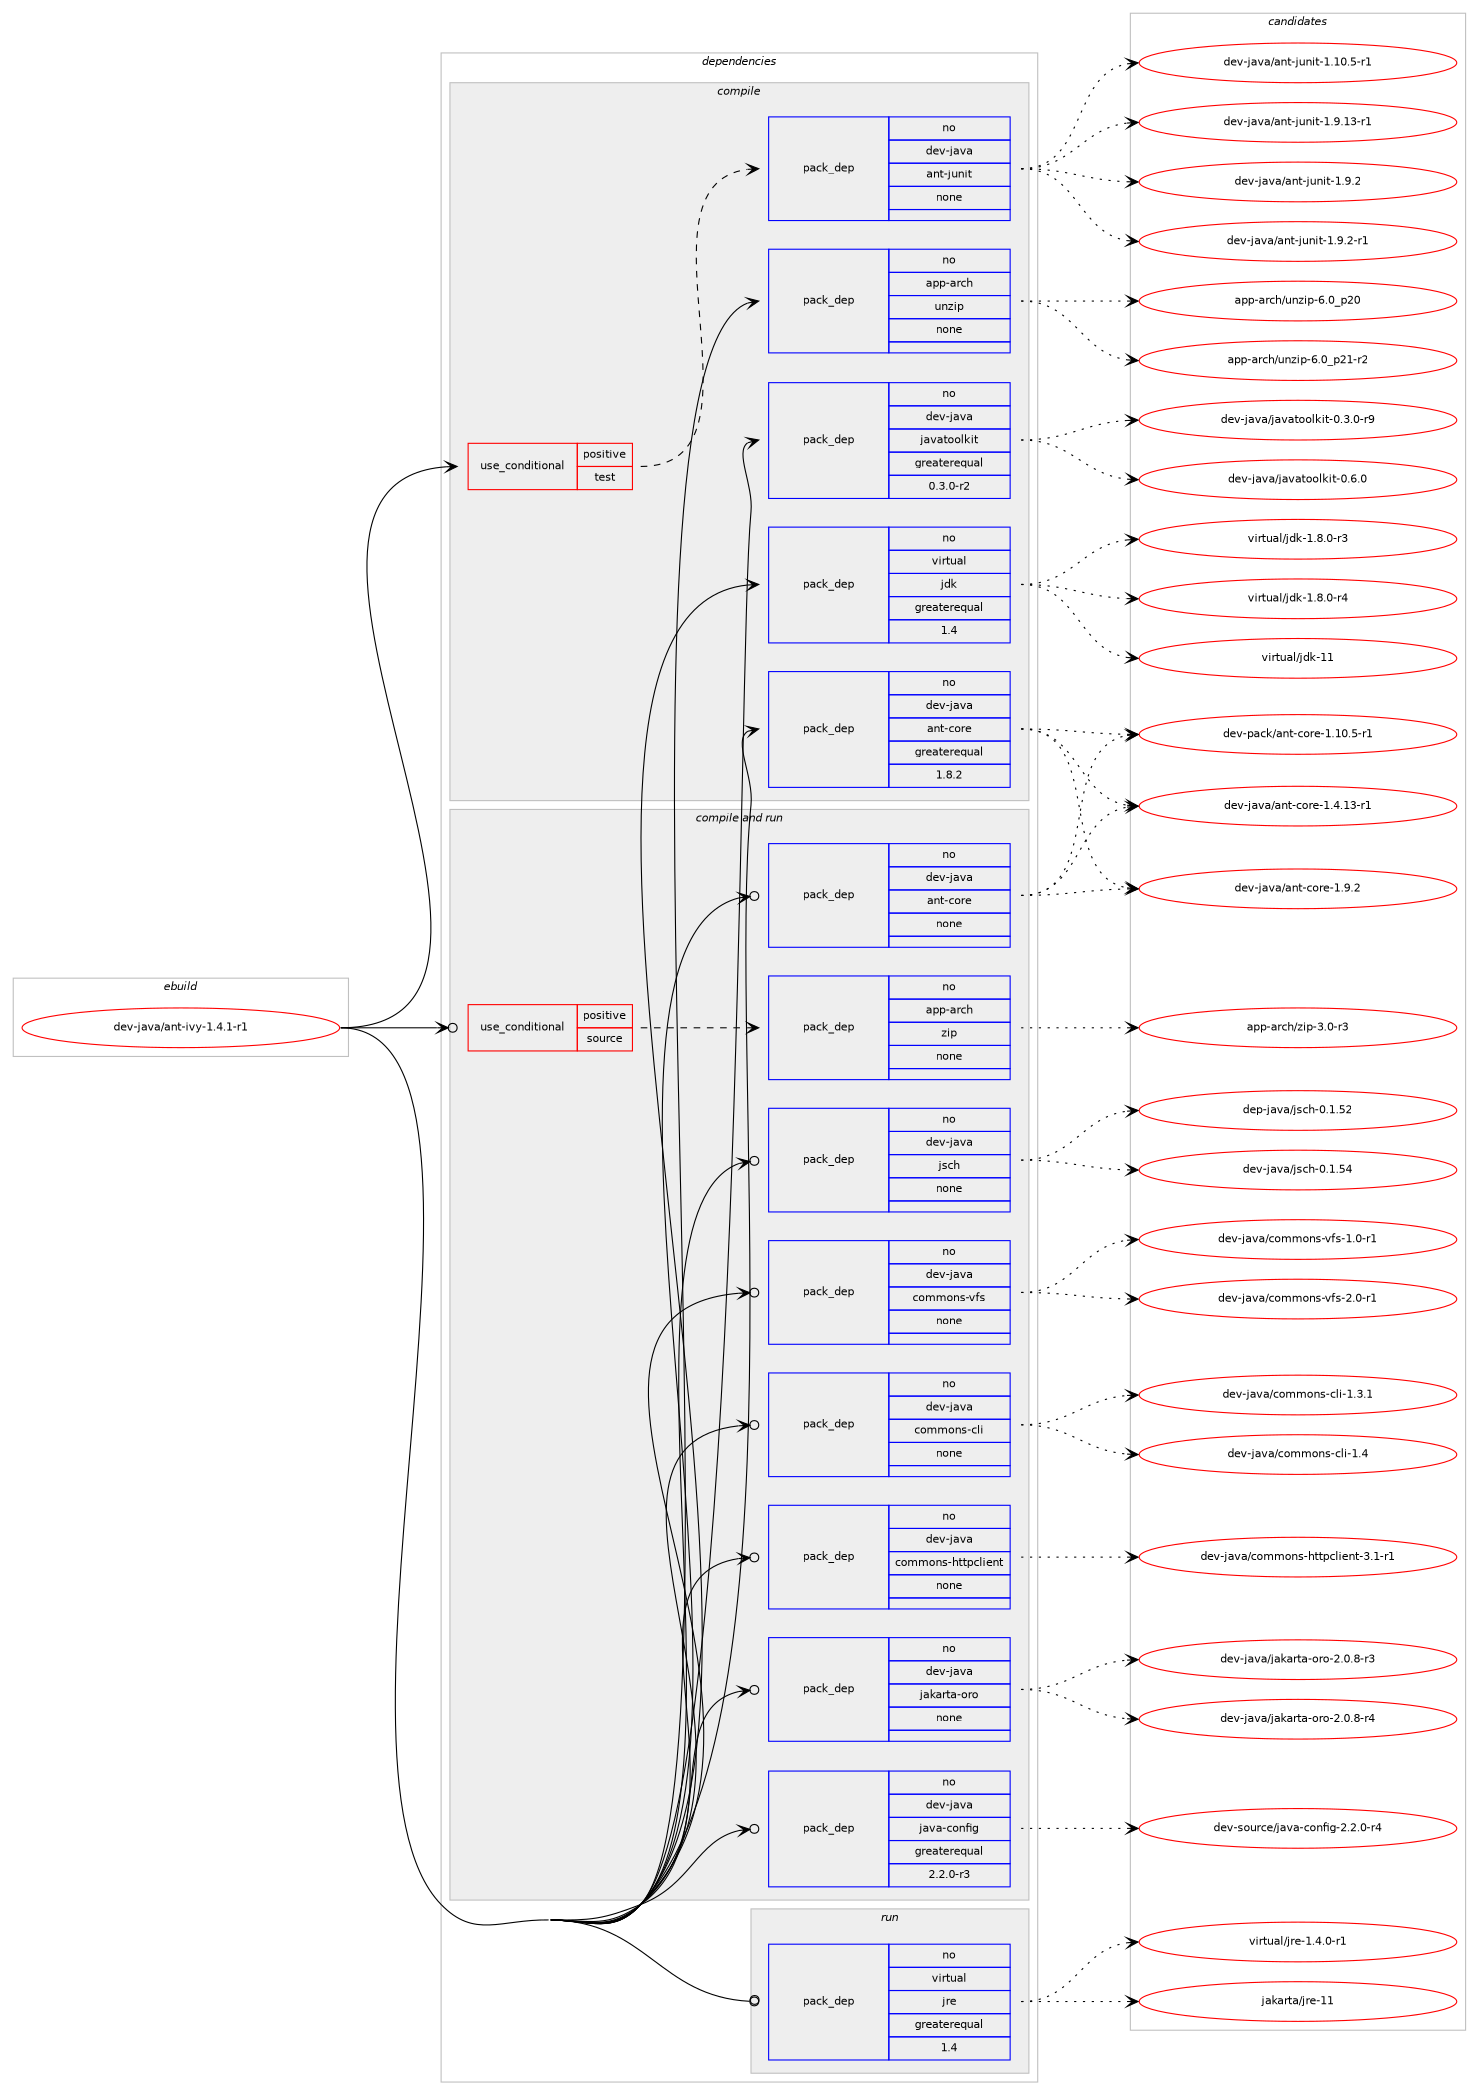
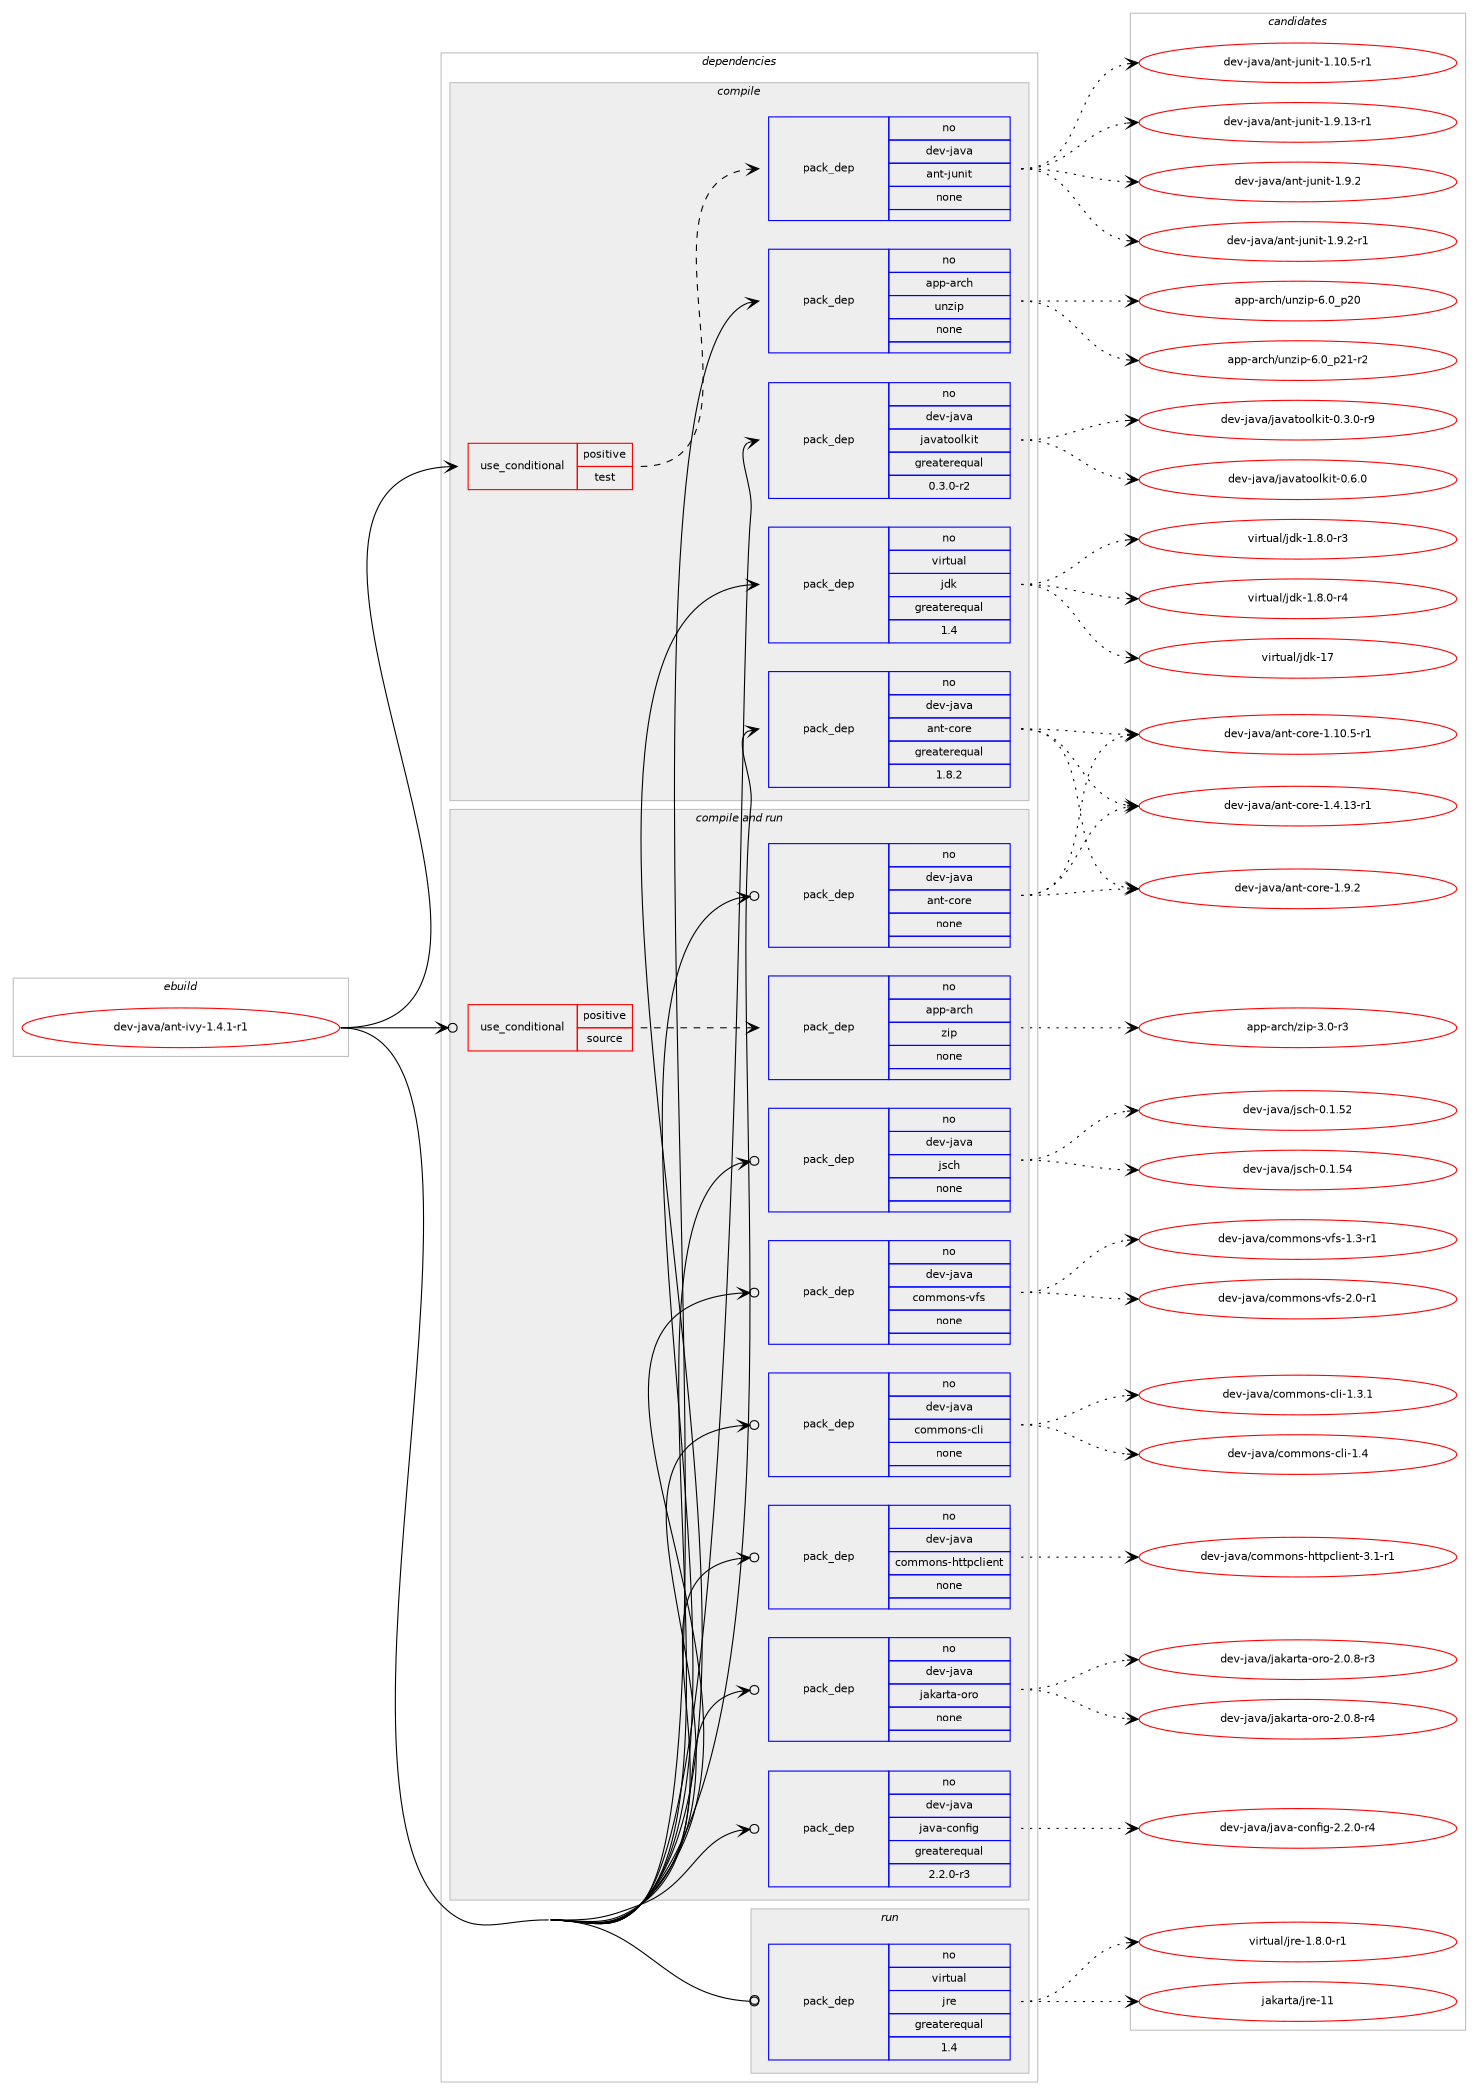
(1298, 658) -> (1298, 658)
(1298, 734) -> (1298, 734)
(1298, 1110) -> (1298, 1110)
(1298, 1240) -> (1298, 1240)
(1298, 1828) -> (1298, 1828)
(1298, 1942) -> (1298, 1942)
